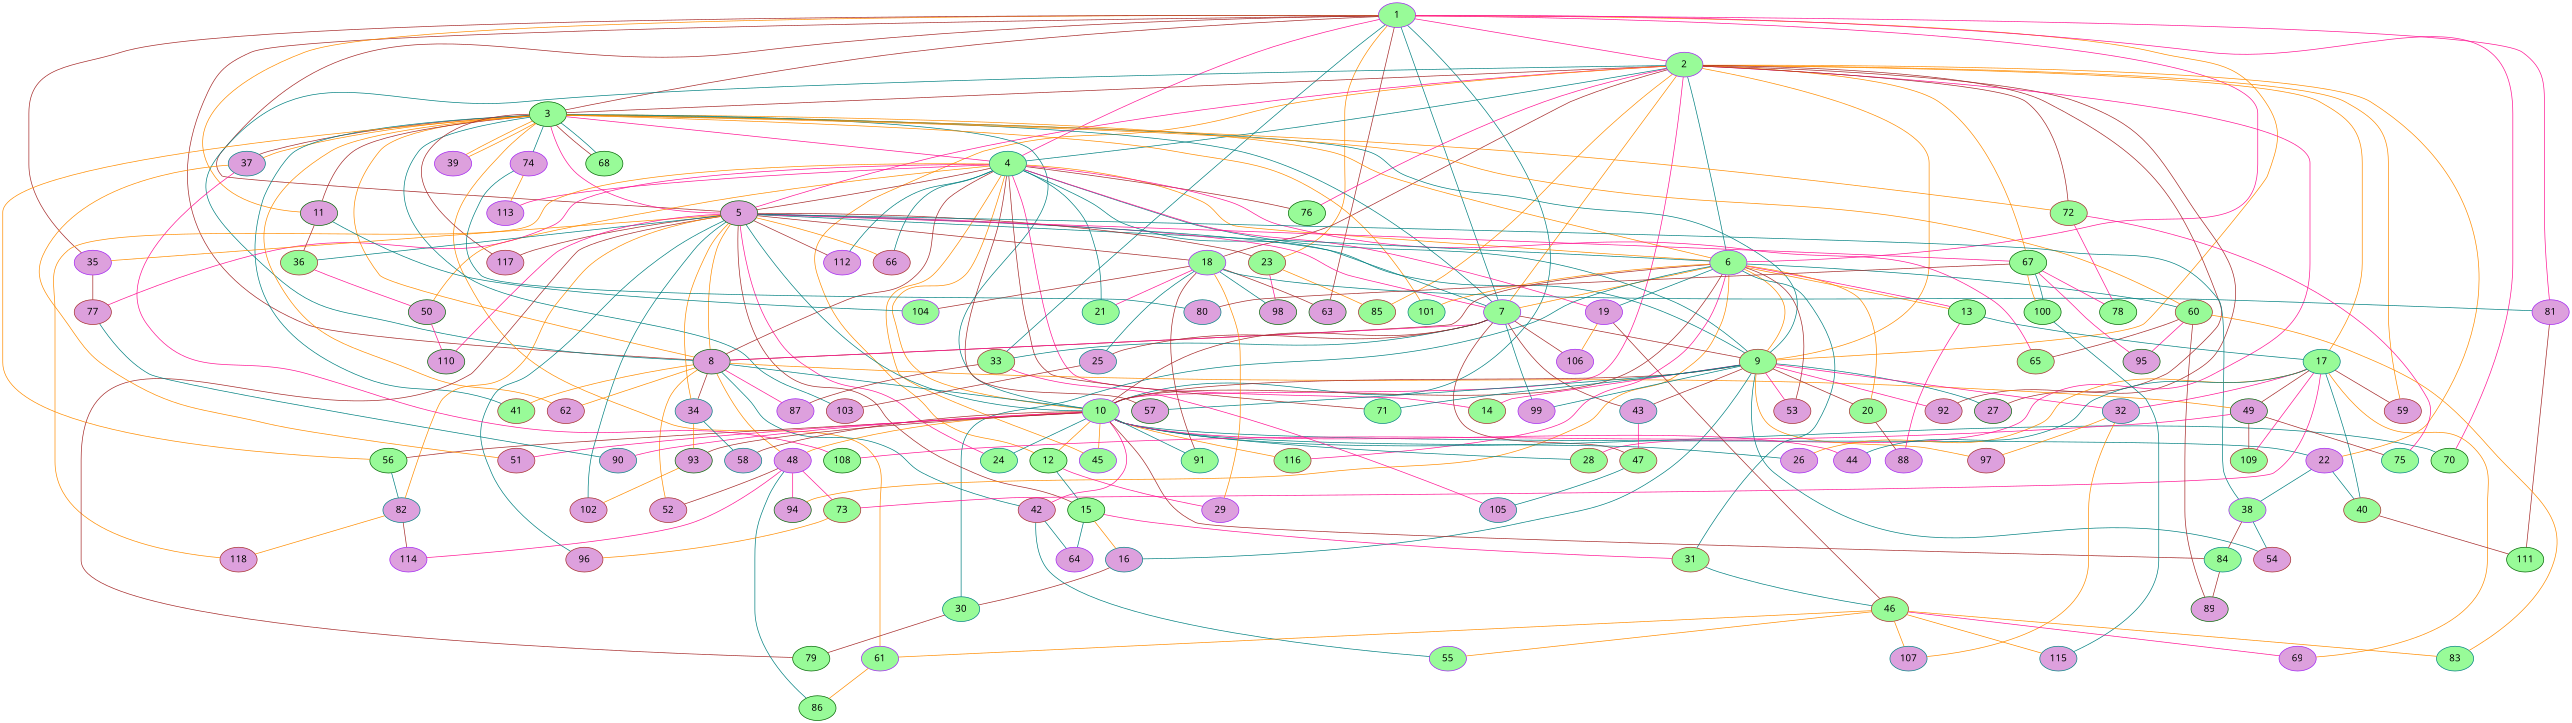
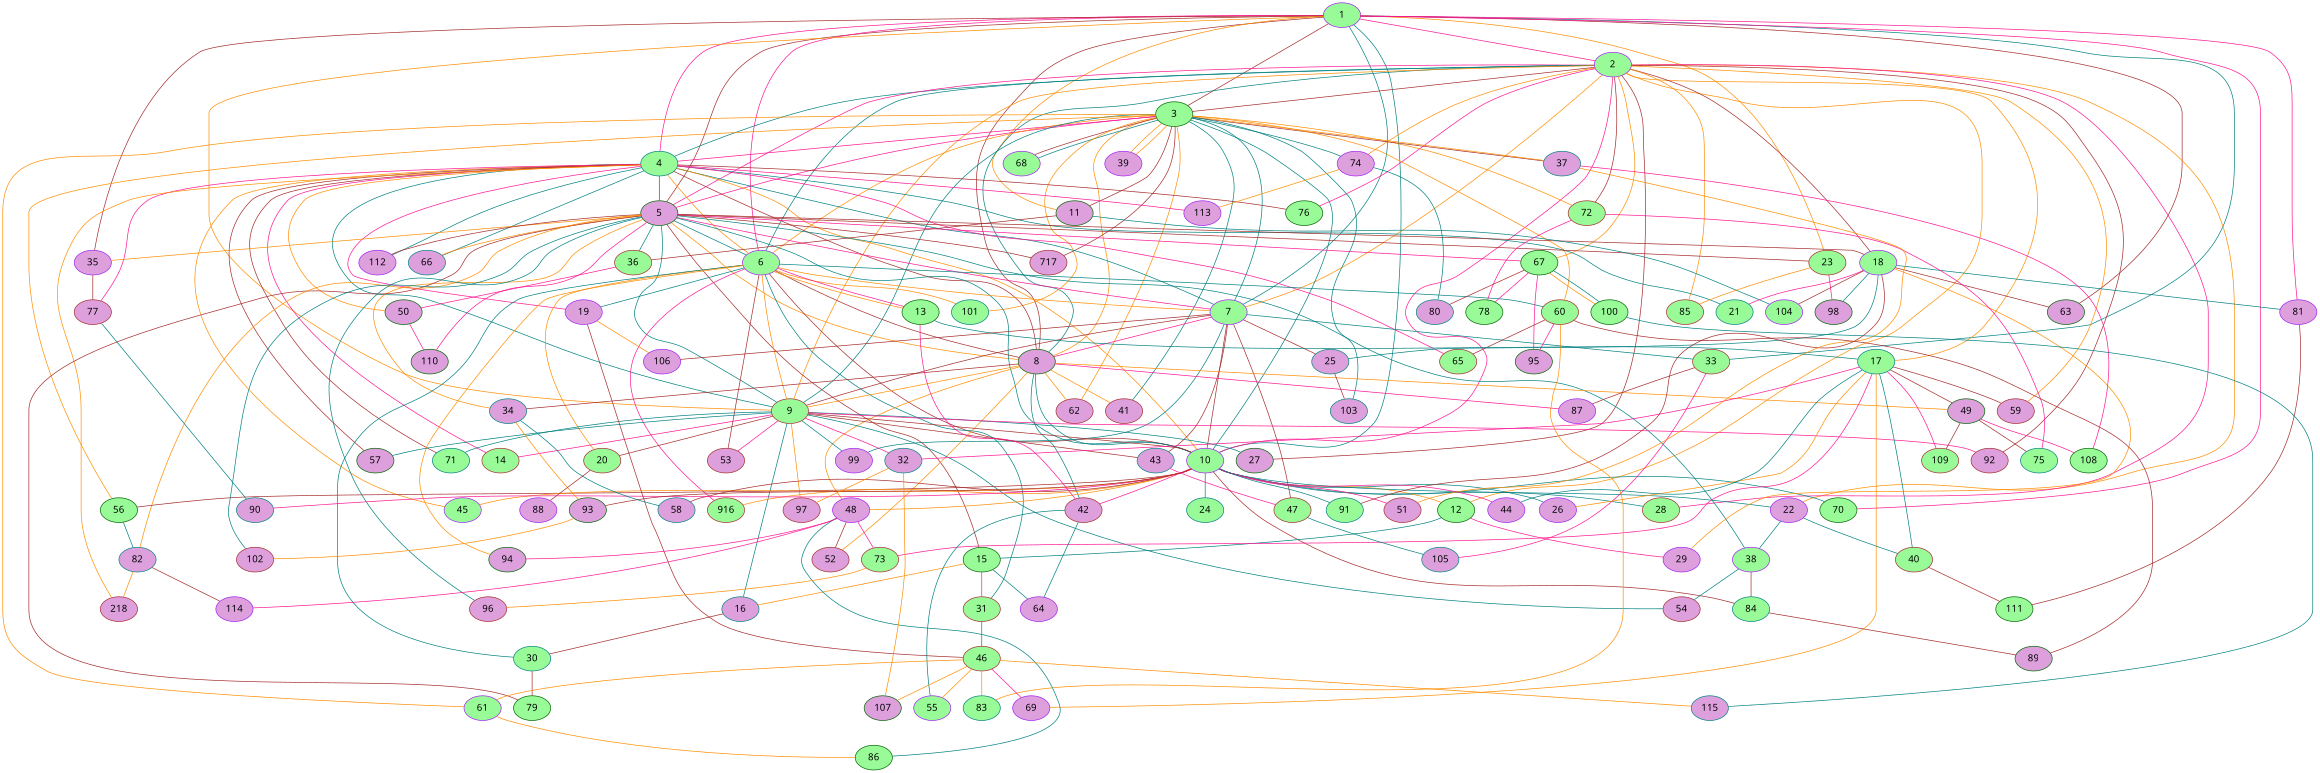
none -> (1476, 97)
(604, 164) -> (1022, 164)
(505, 263) -> (1048, 263)
(892, 263) -> (427, 263)
(1927, 380) -> (940, 412)
(839, 384) -> none
none -> (913, 386)
(516, 411) -> (1124, 411)
(845, 411) -> (1349, 411)
(1292, 461) -> (726, 510)
(239, 560) -> (119, 609)
(1908, 659) -> (883, 708)
